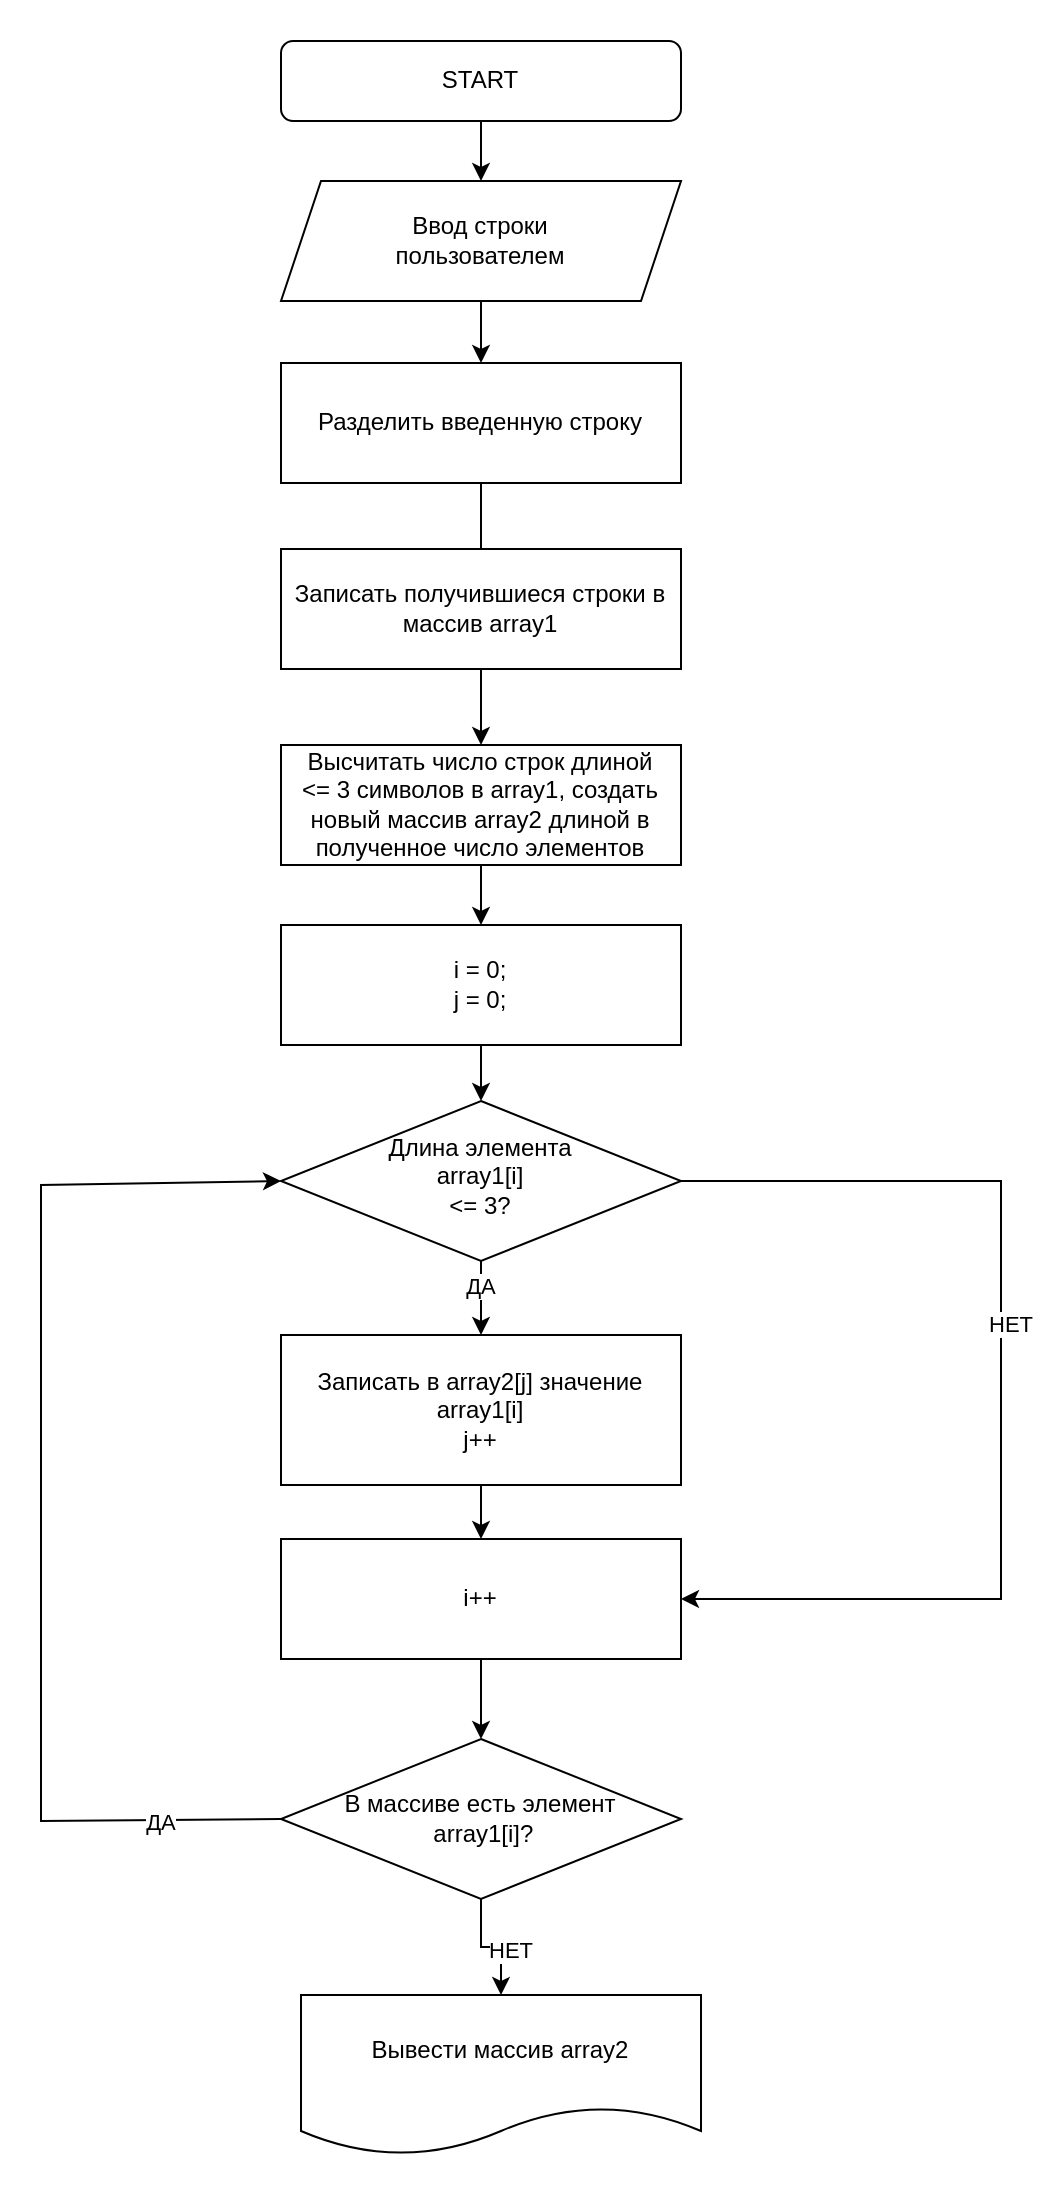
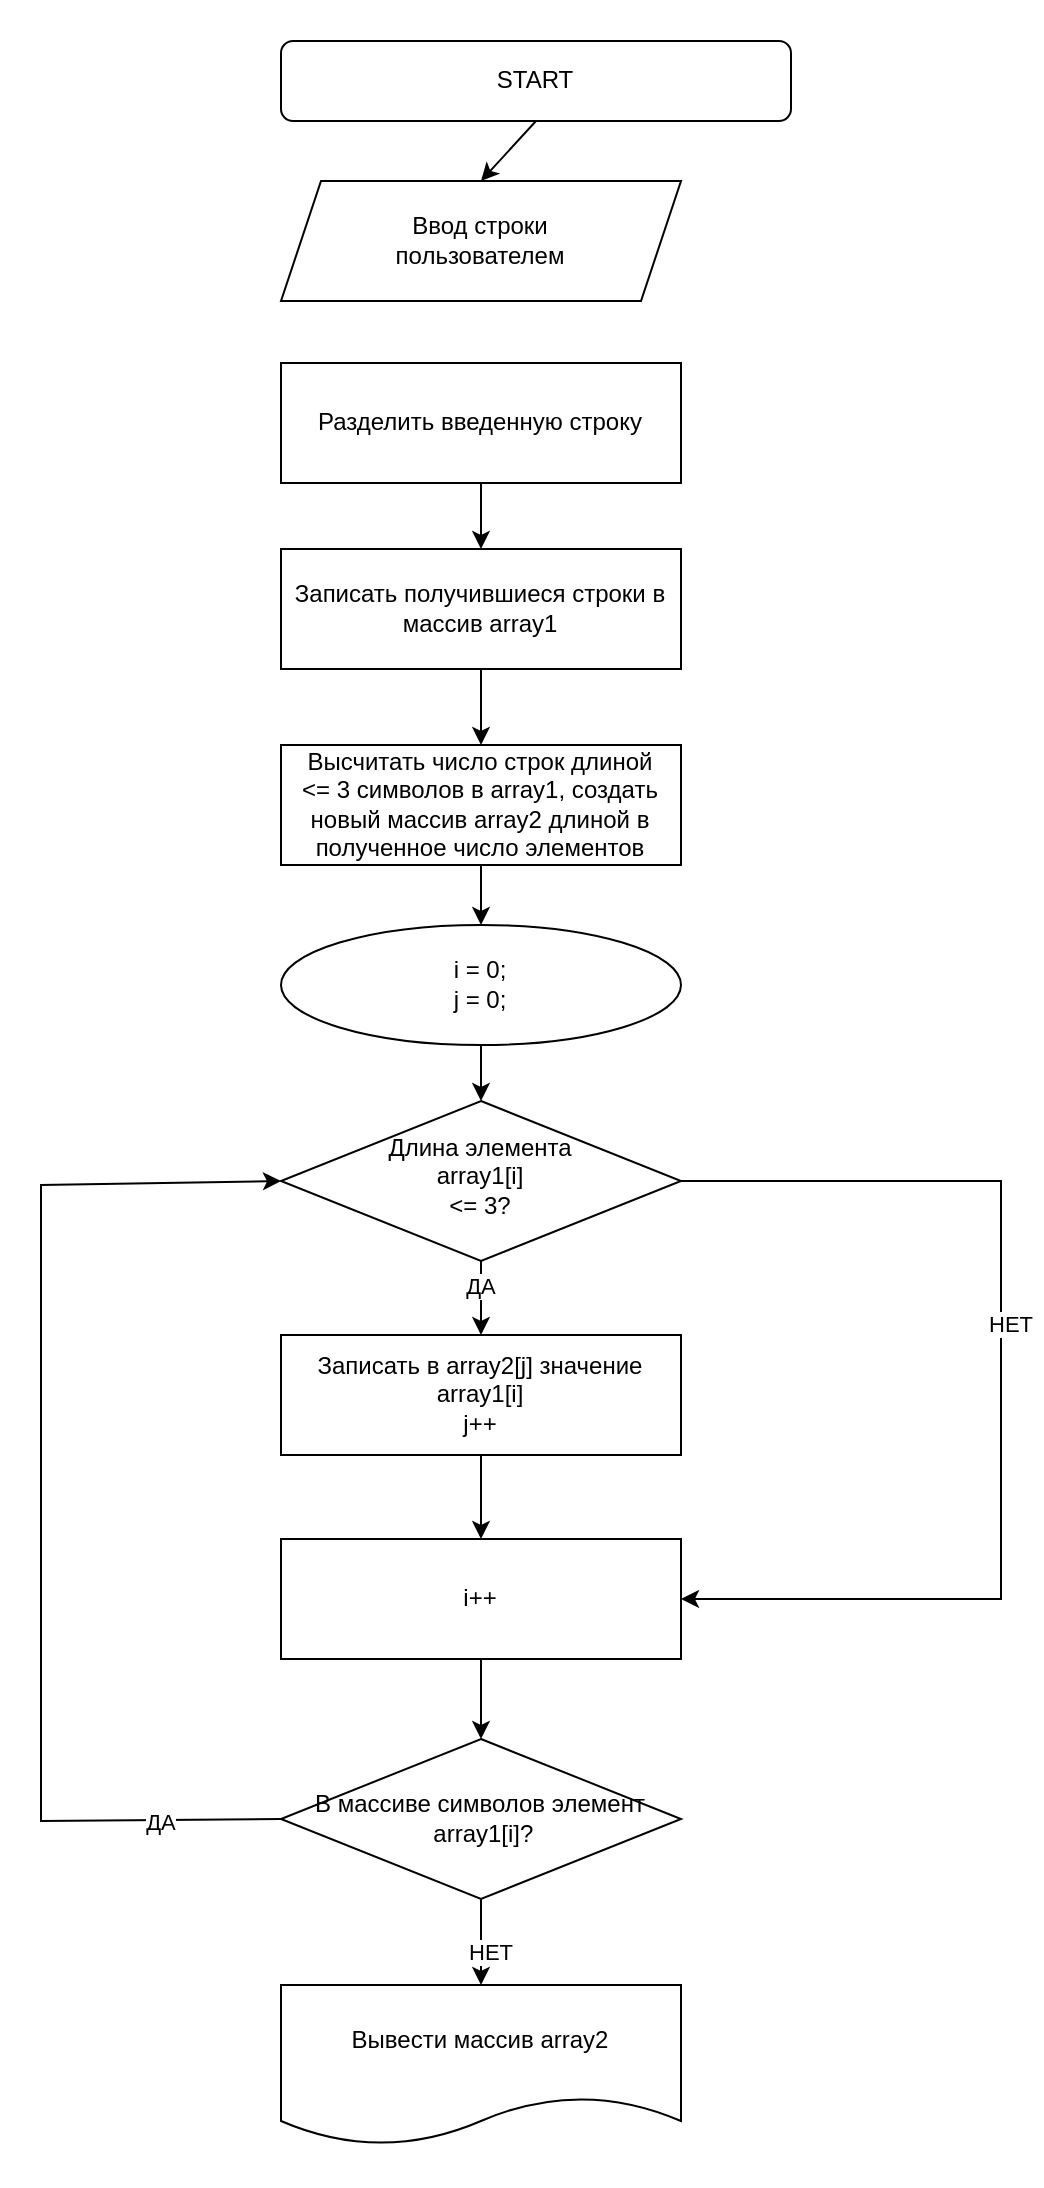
(481, 81) -> (536, 81)
(481, 325) -> none
(481, 539) -> (481, 534)
(481, 985) -> (481, 985)
(481, 1410) -> (481, 1395)
(481, 1819) -> (481, 1819)
(501, 2075) -> (481, 2065)
